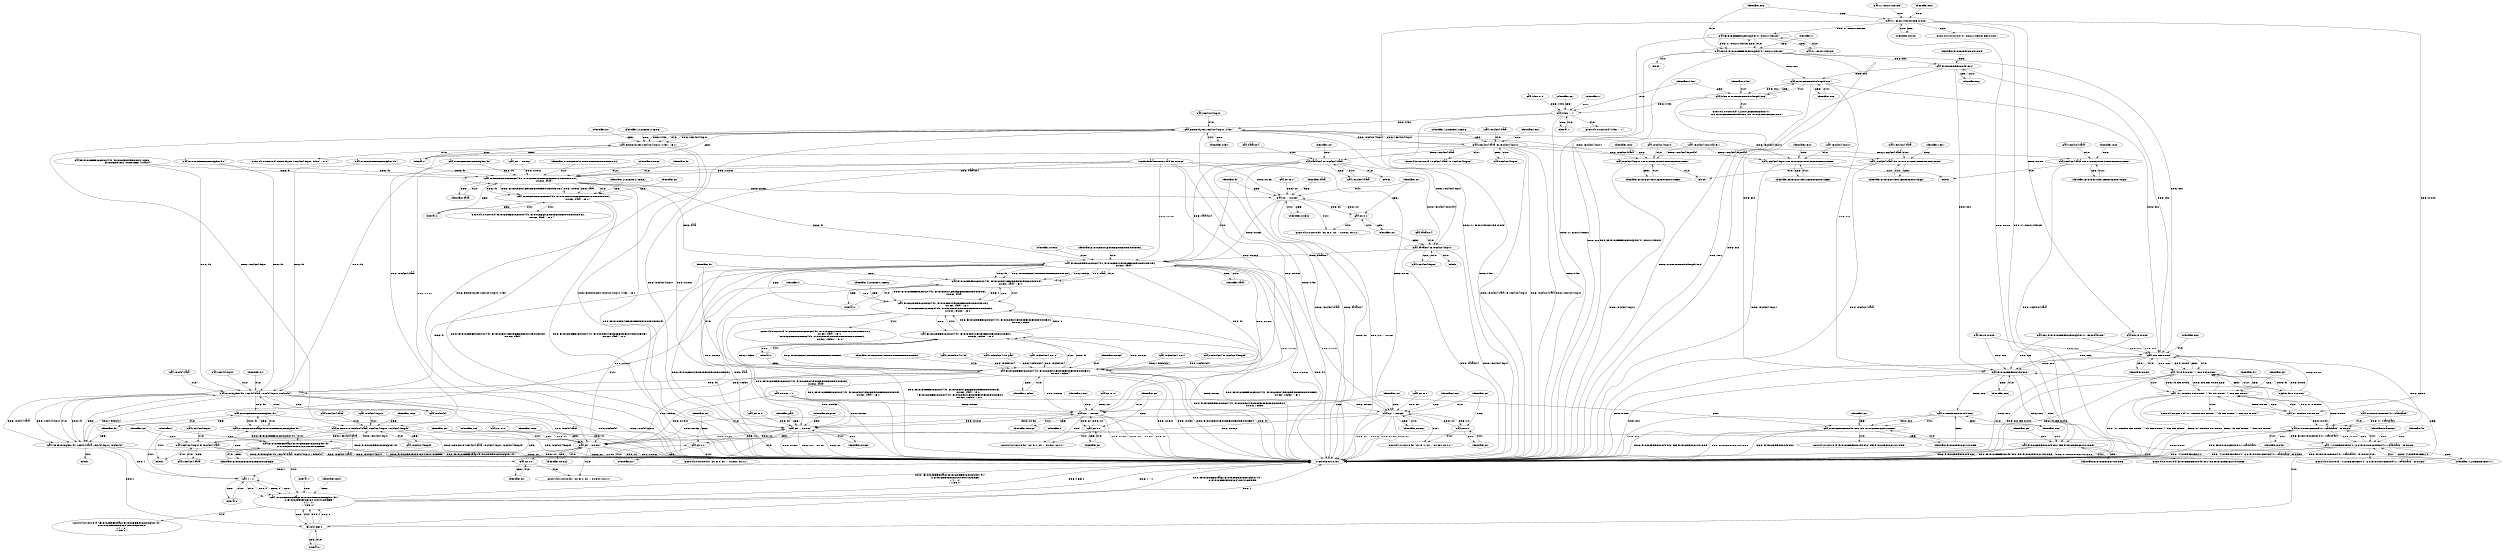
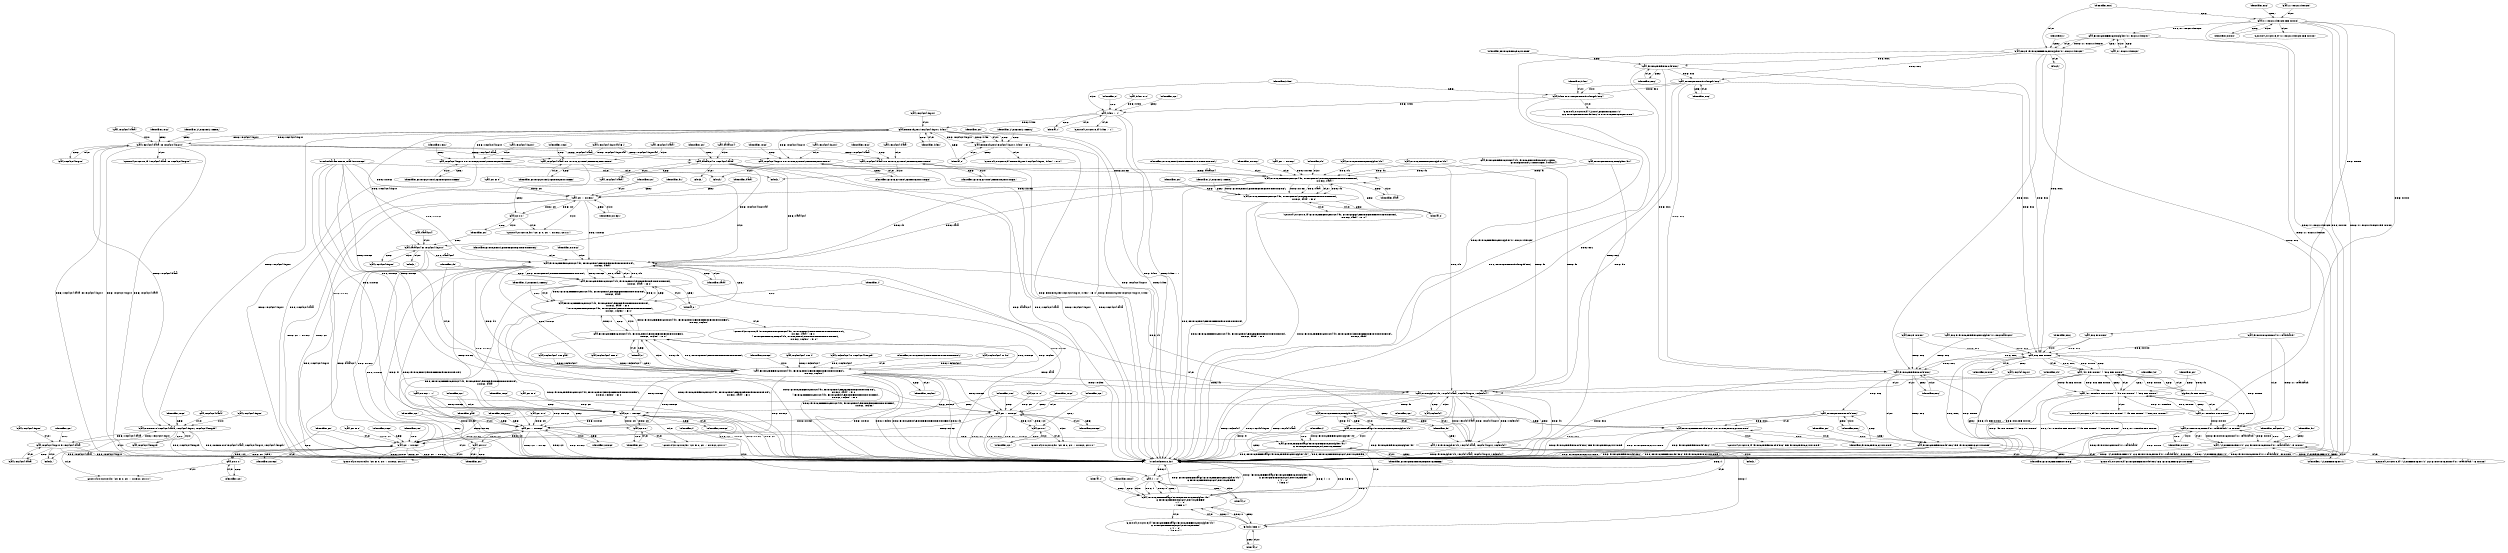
(1779, 90) -> none
(2271, 362) -> (2153, 346)
(180, 372) -> none
(2102, 462) -> (2051, 462)
